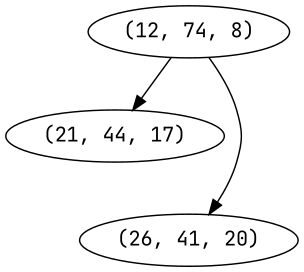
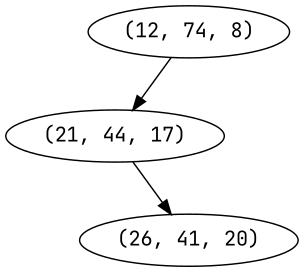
(241, 129) -> (148, 182)
